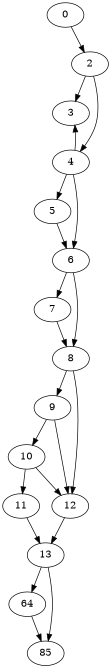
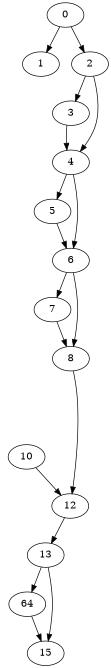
none -> (41, 64)
(75, 141) -> (66, 134)
(53, 408) -> none
(21, 506) -> none
(46, 653) -> (46, 653)
